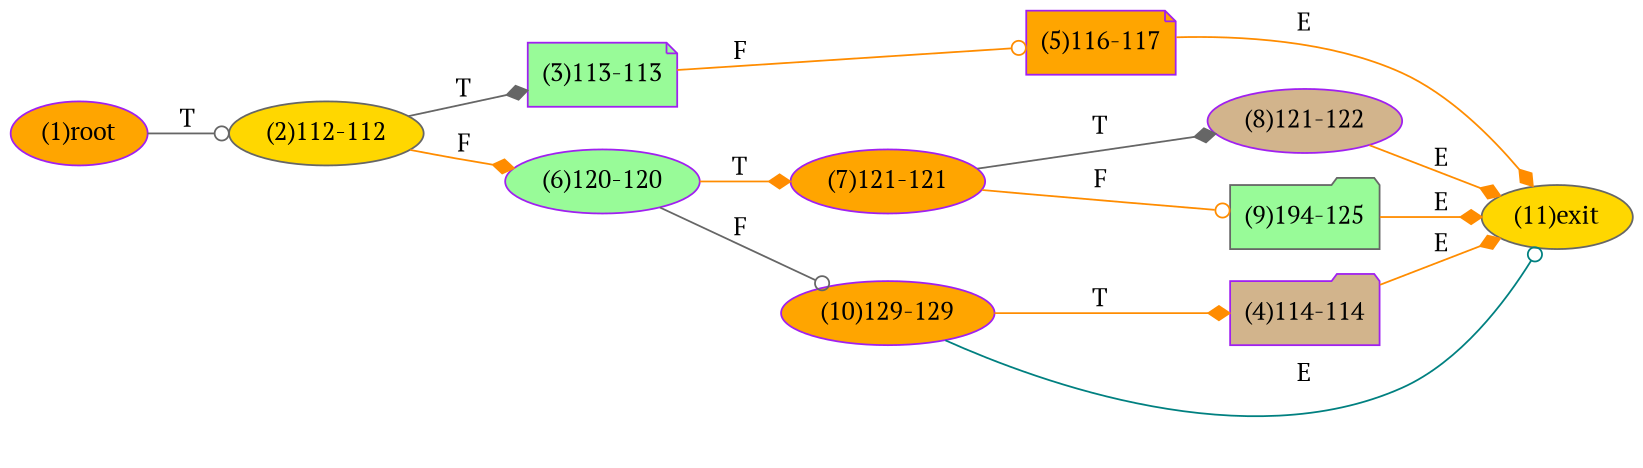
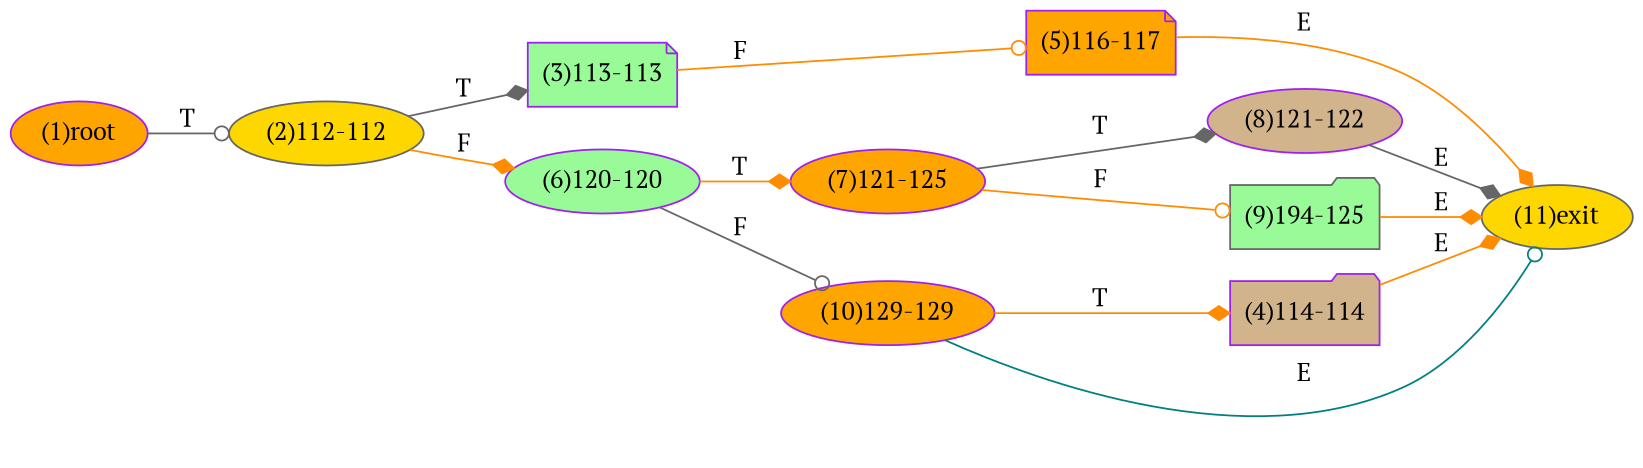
(1425, 167) -> (1425, 167)
(888, 181) -> (888, 181)
